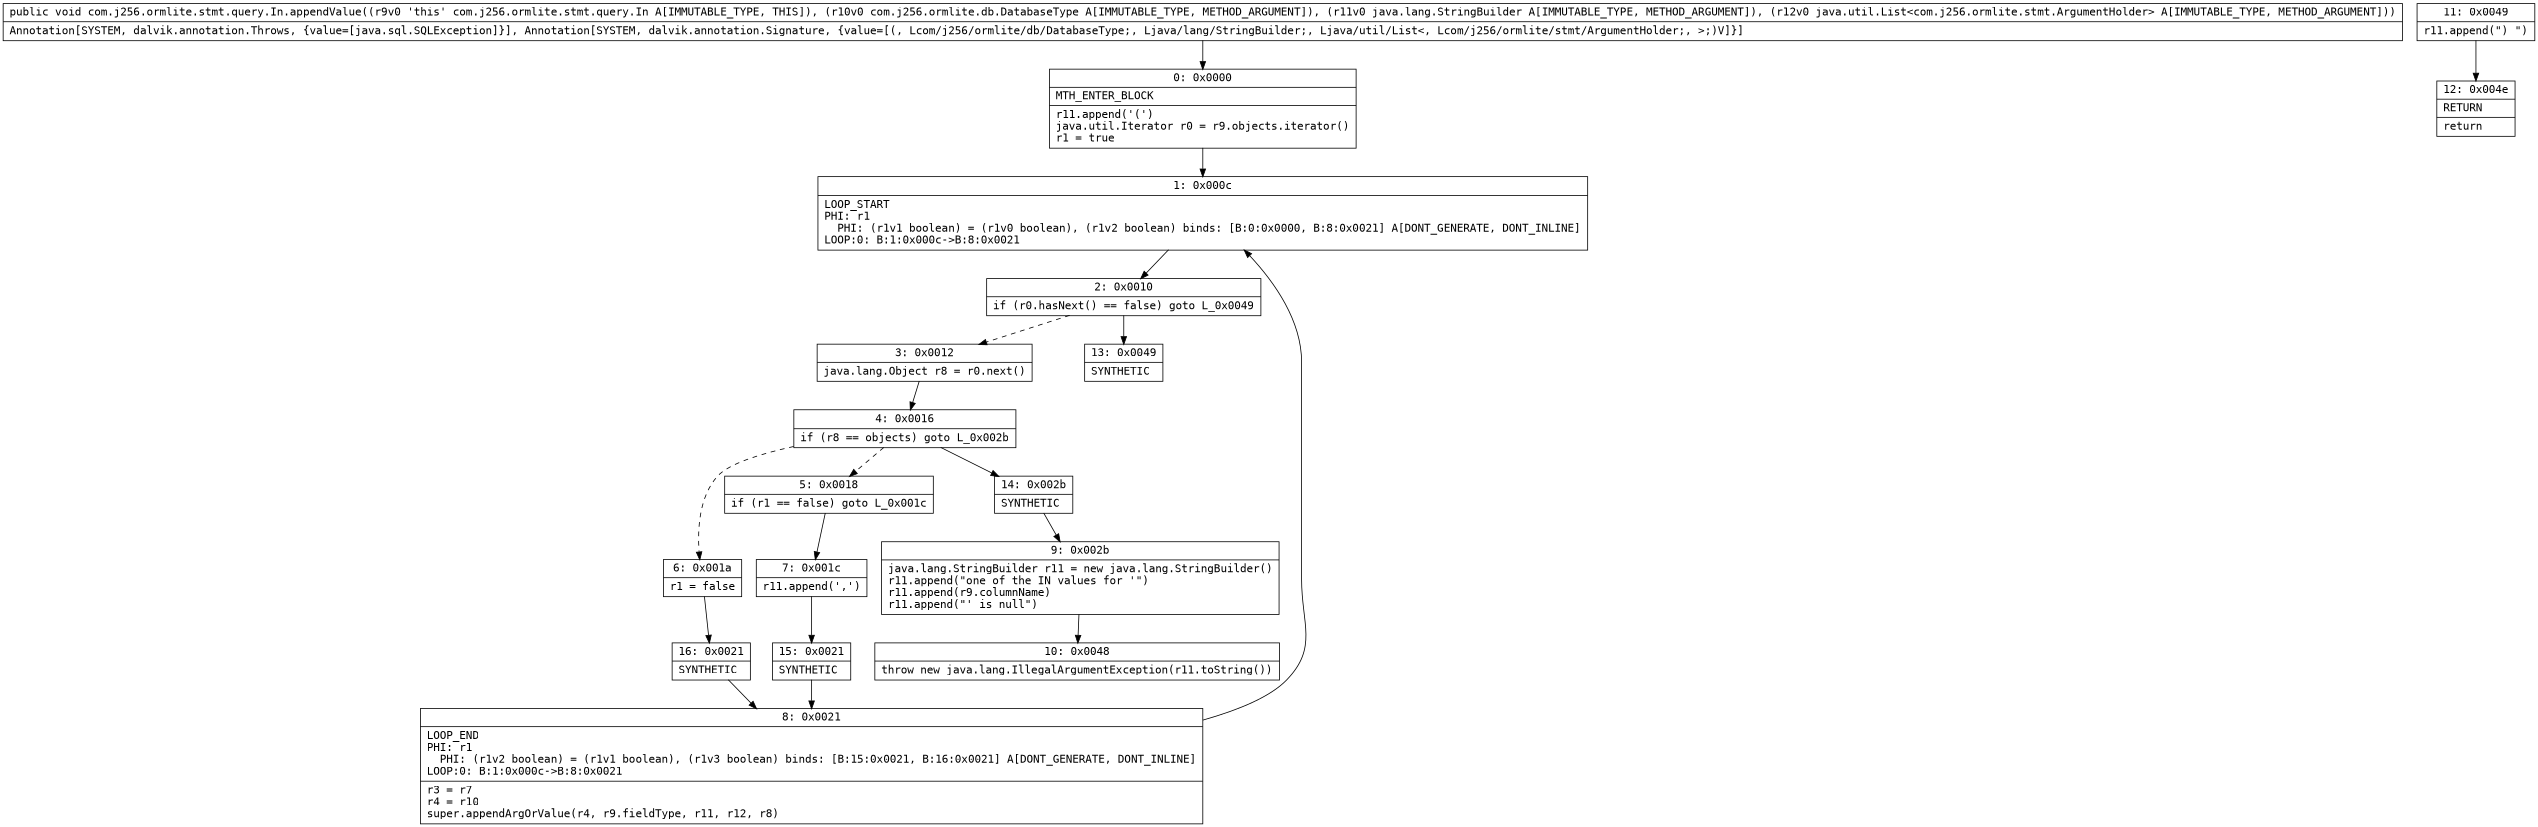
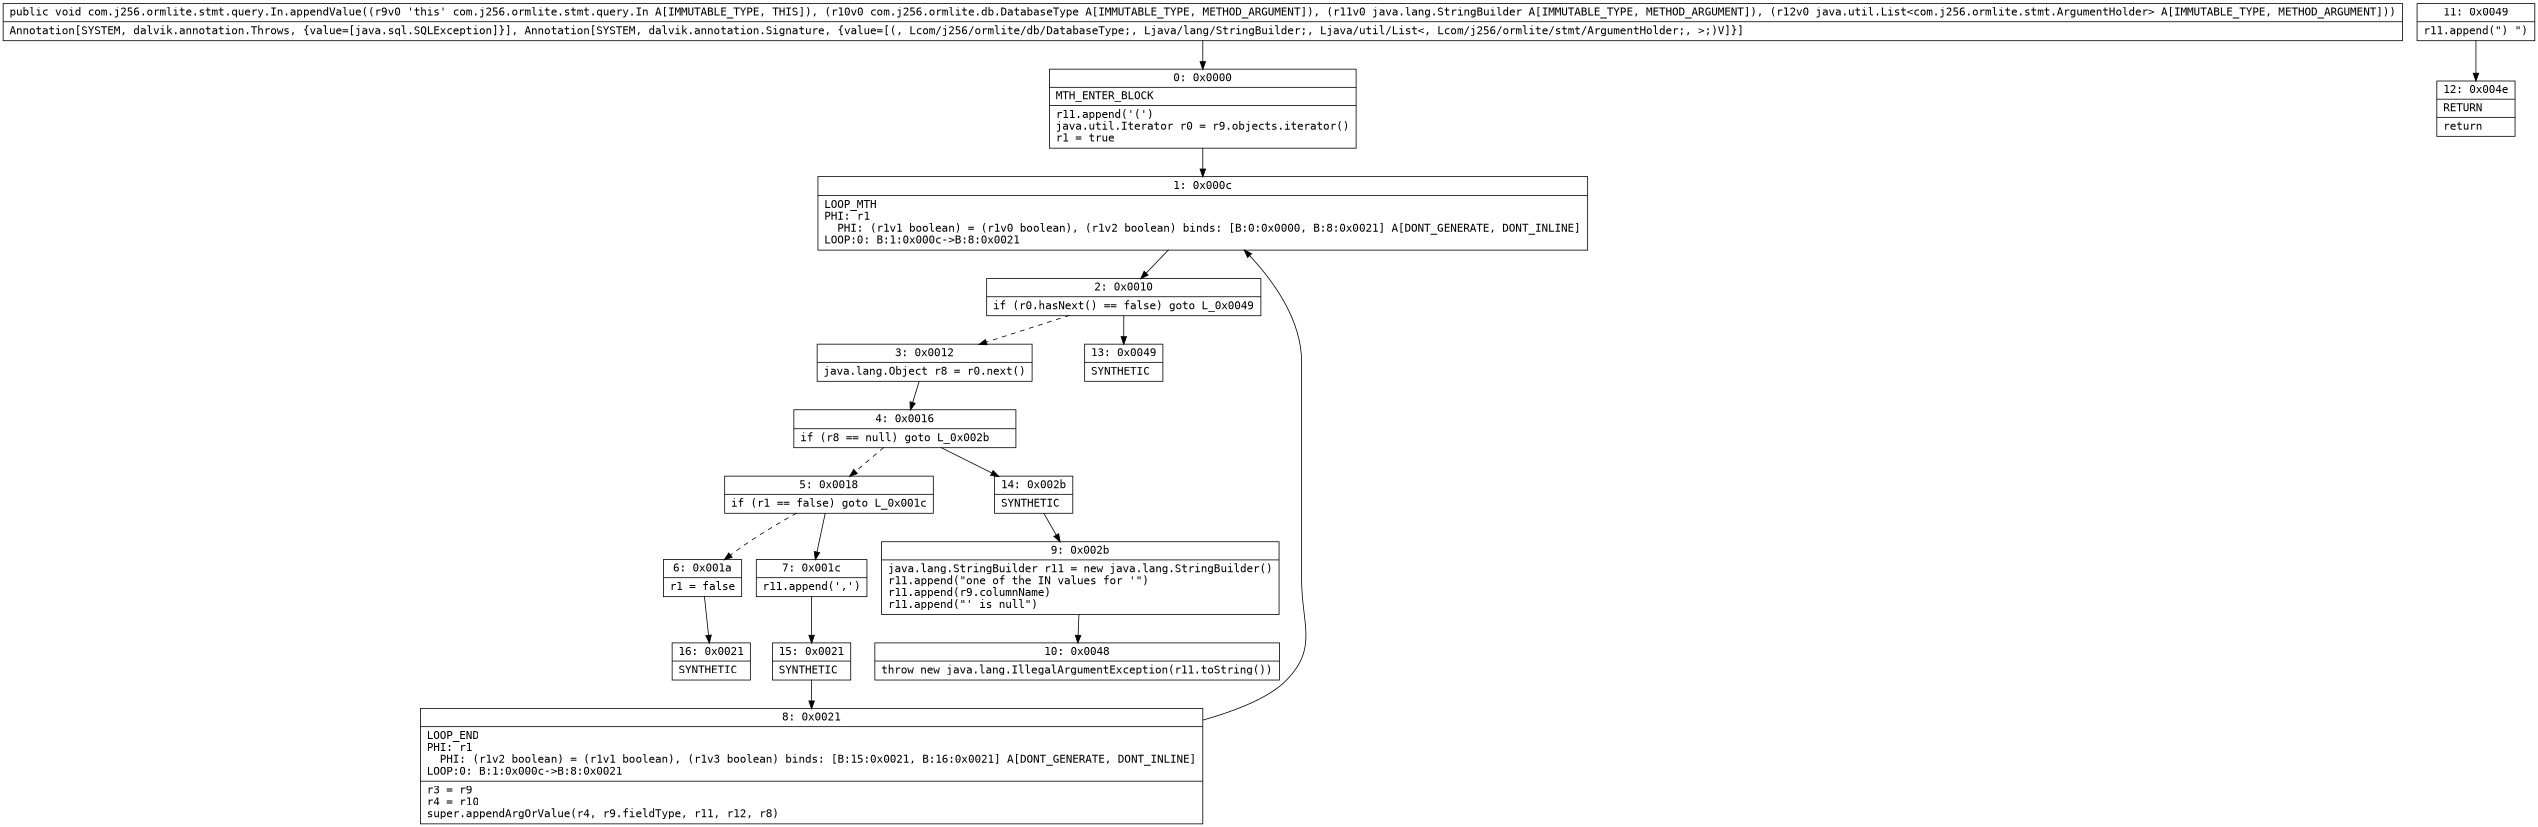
(857, 205) -> (851, 205)
(905, 438) -> (895, 438)
(719, 475) -> (763, 533)
(740, 691) -> none
(450, 790) -> (450, 790)
